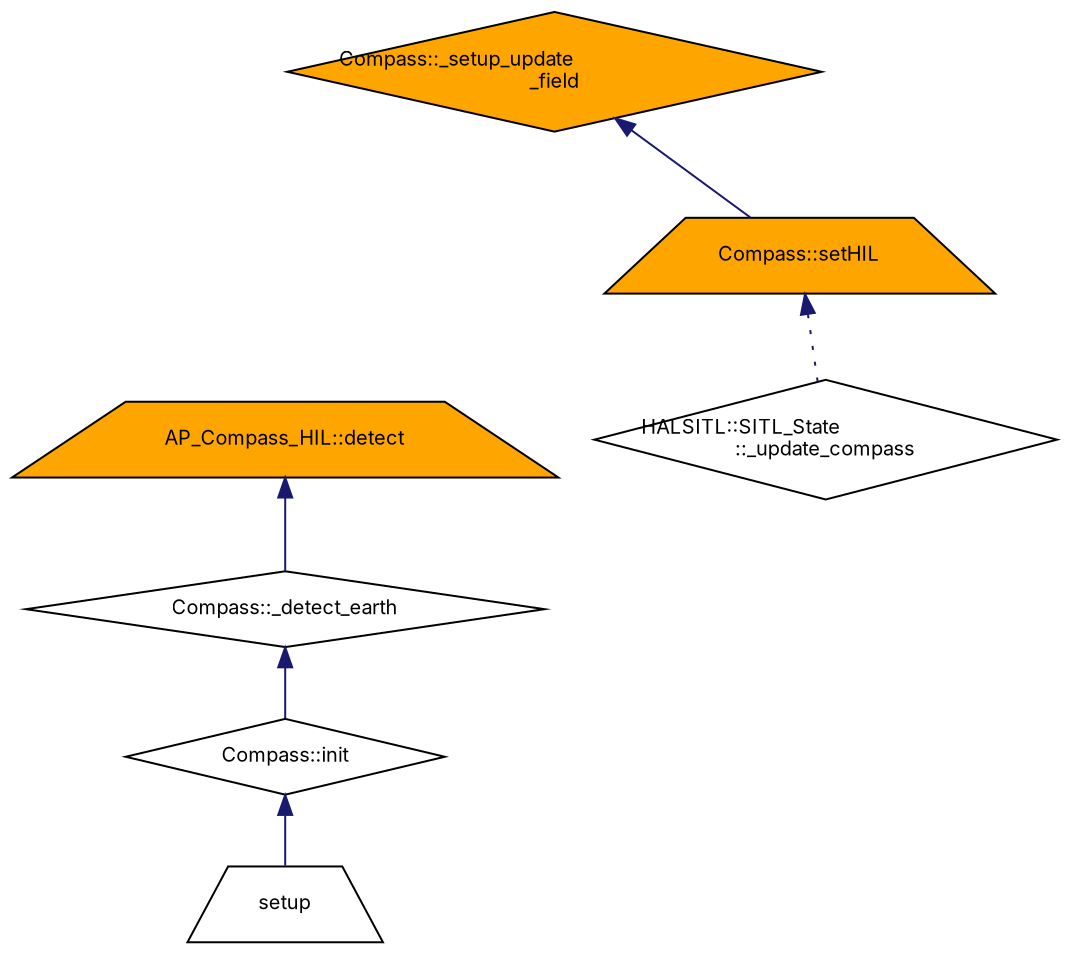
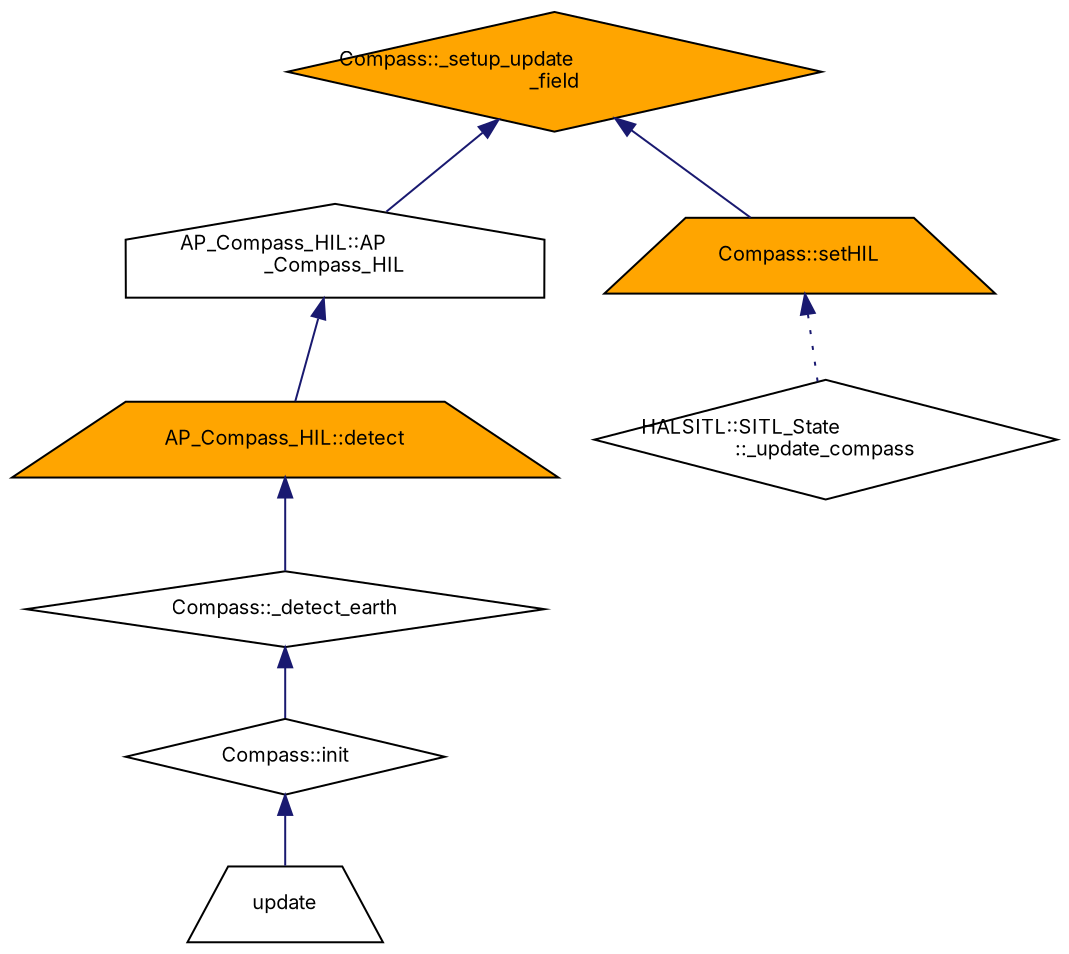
none -> (335, 256)
(285, 904) -> (285, 904)
